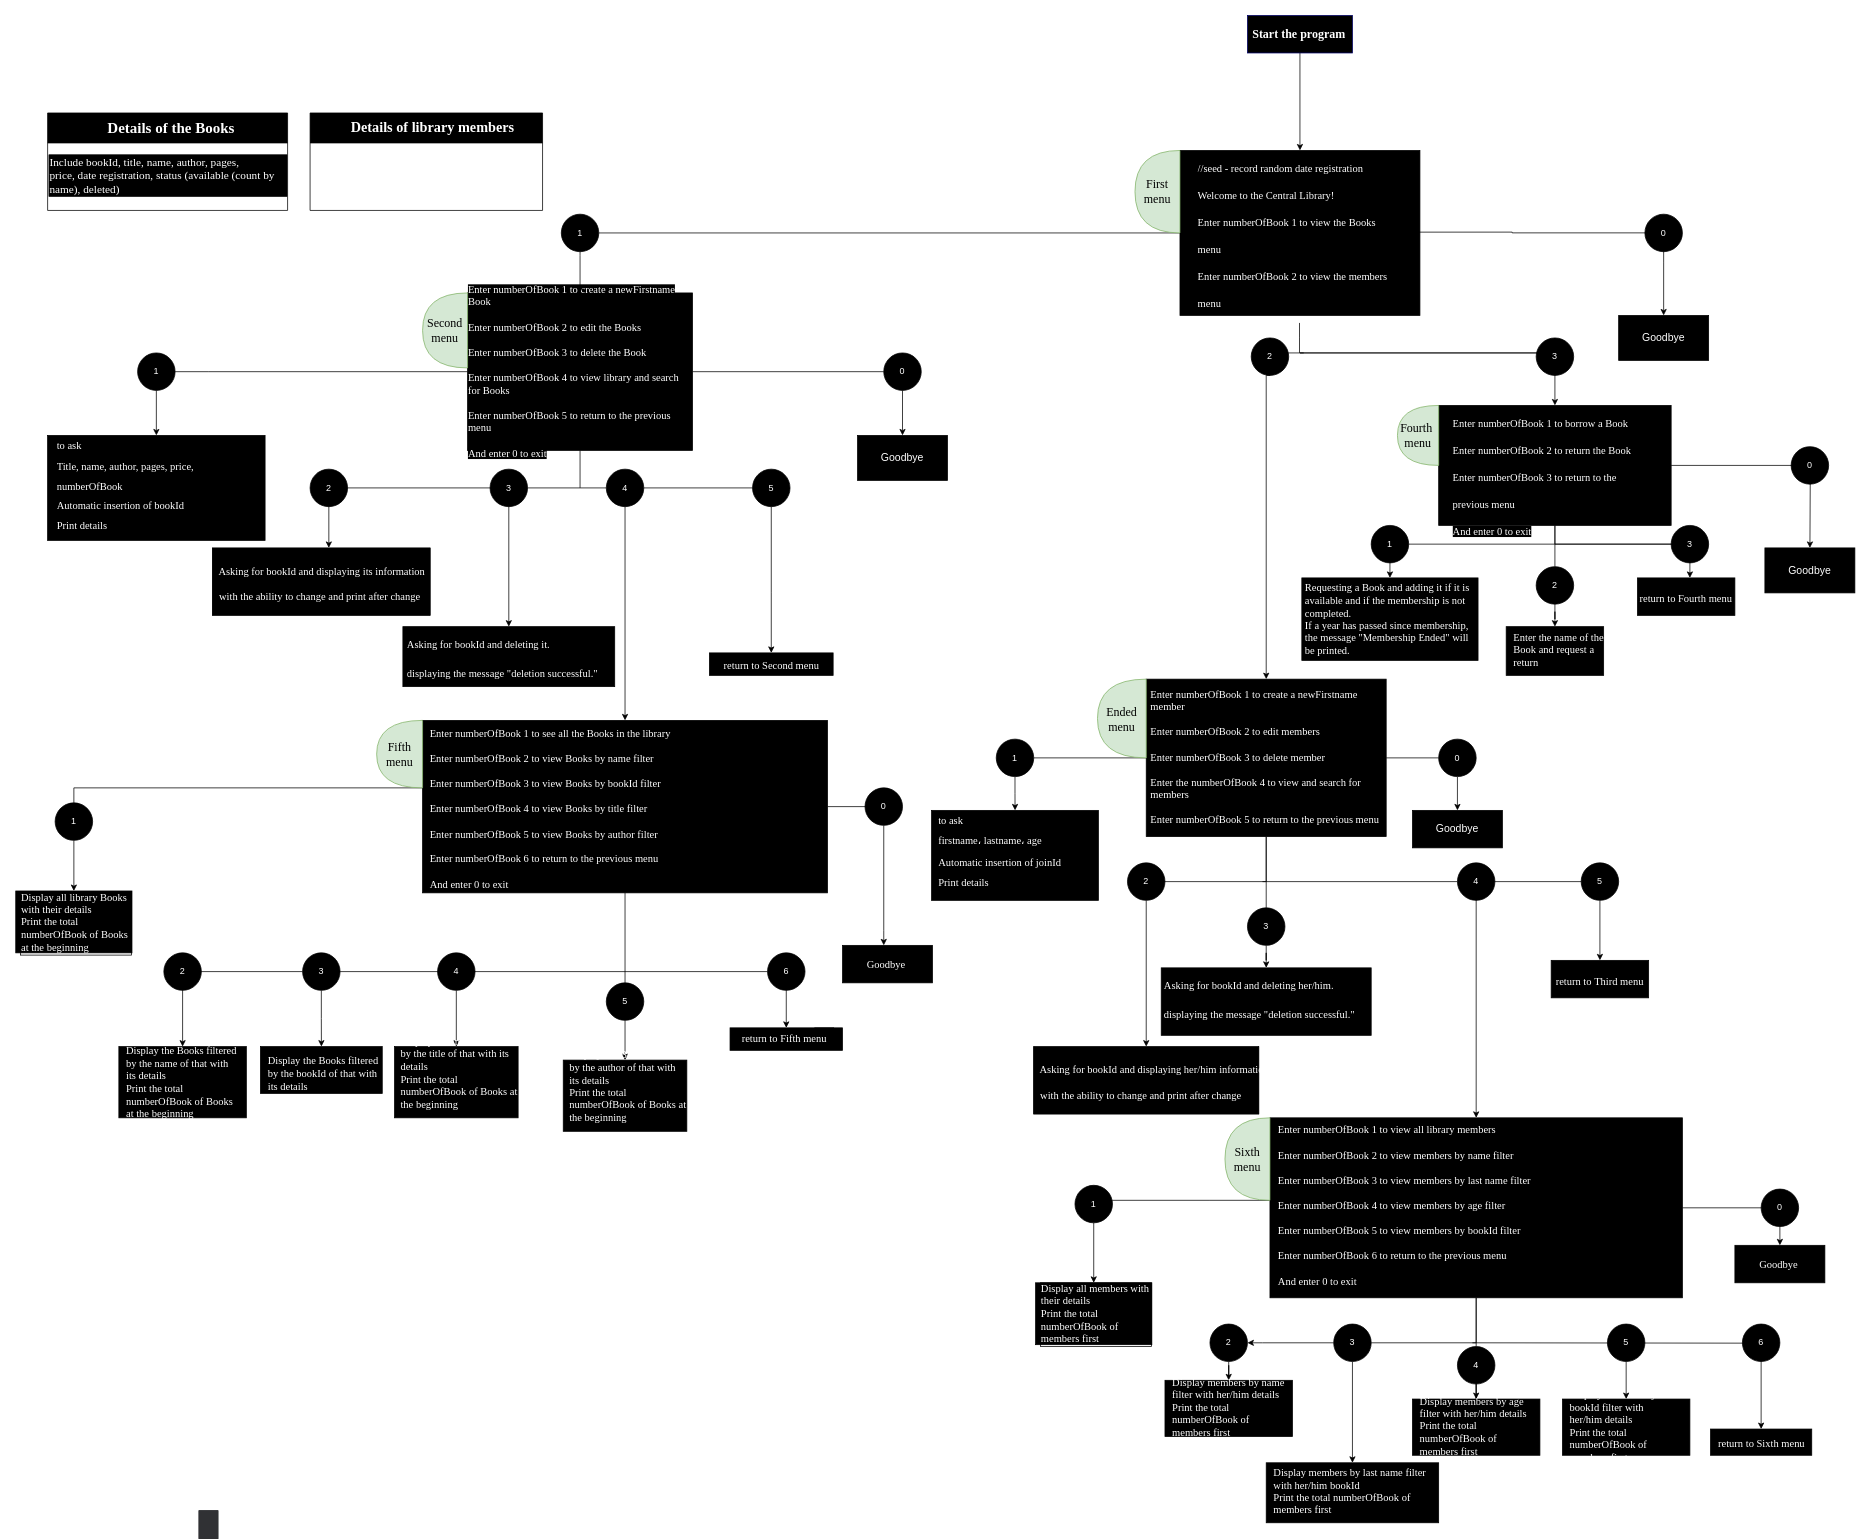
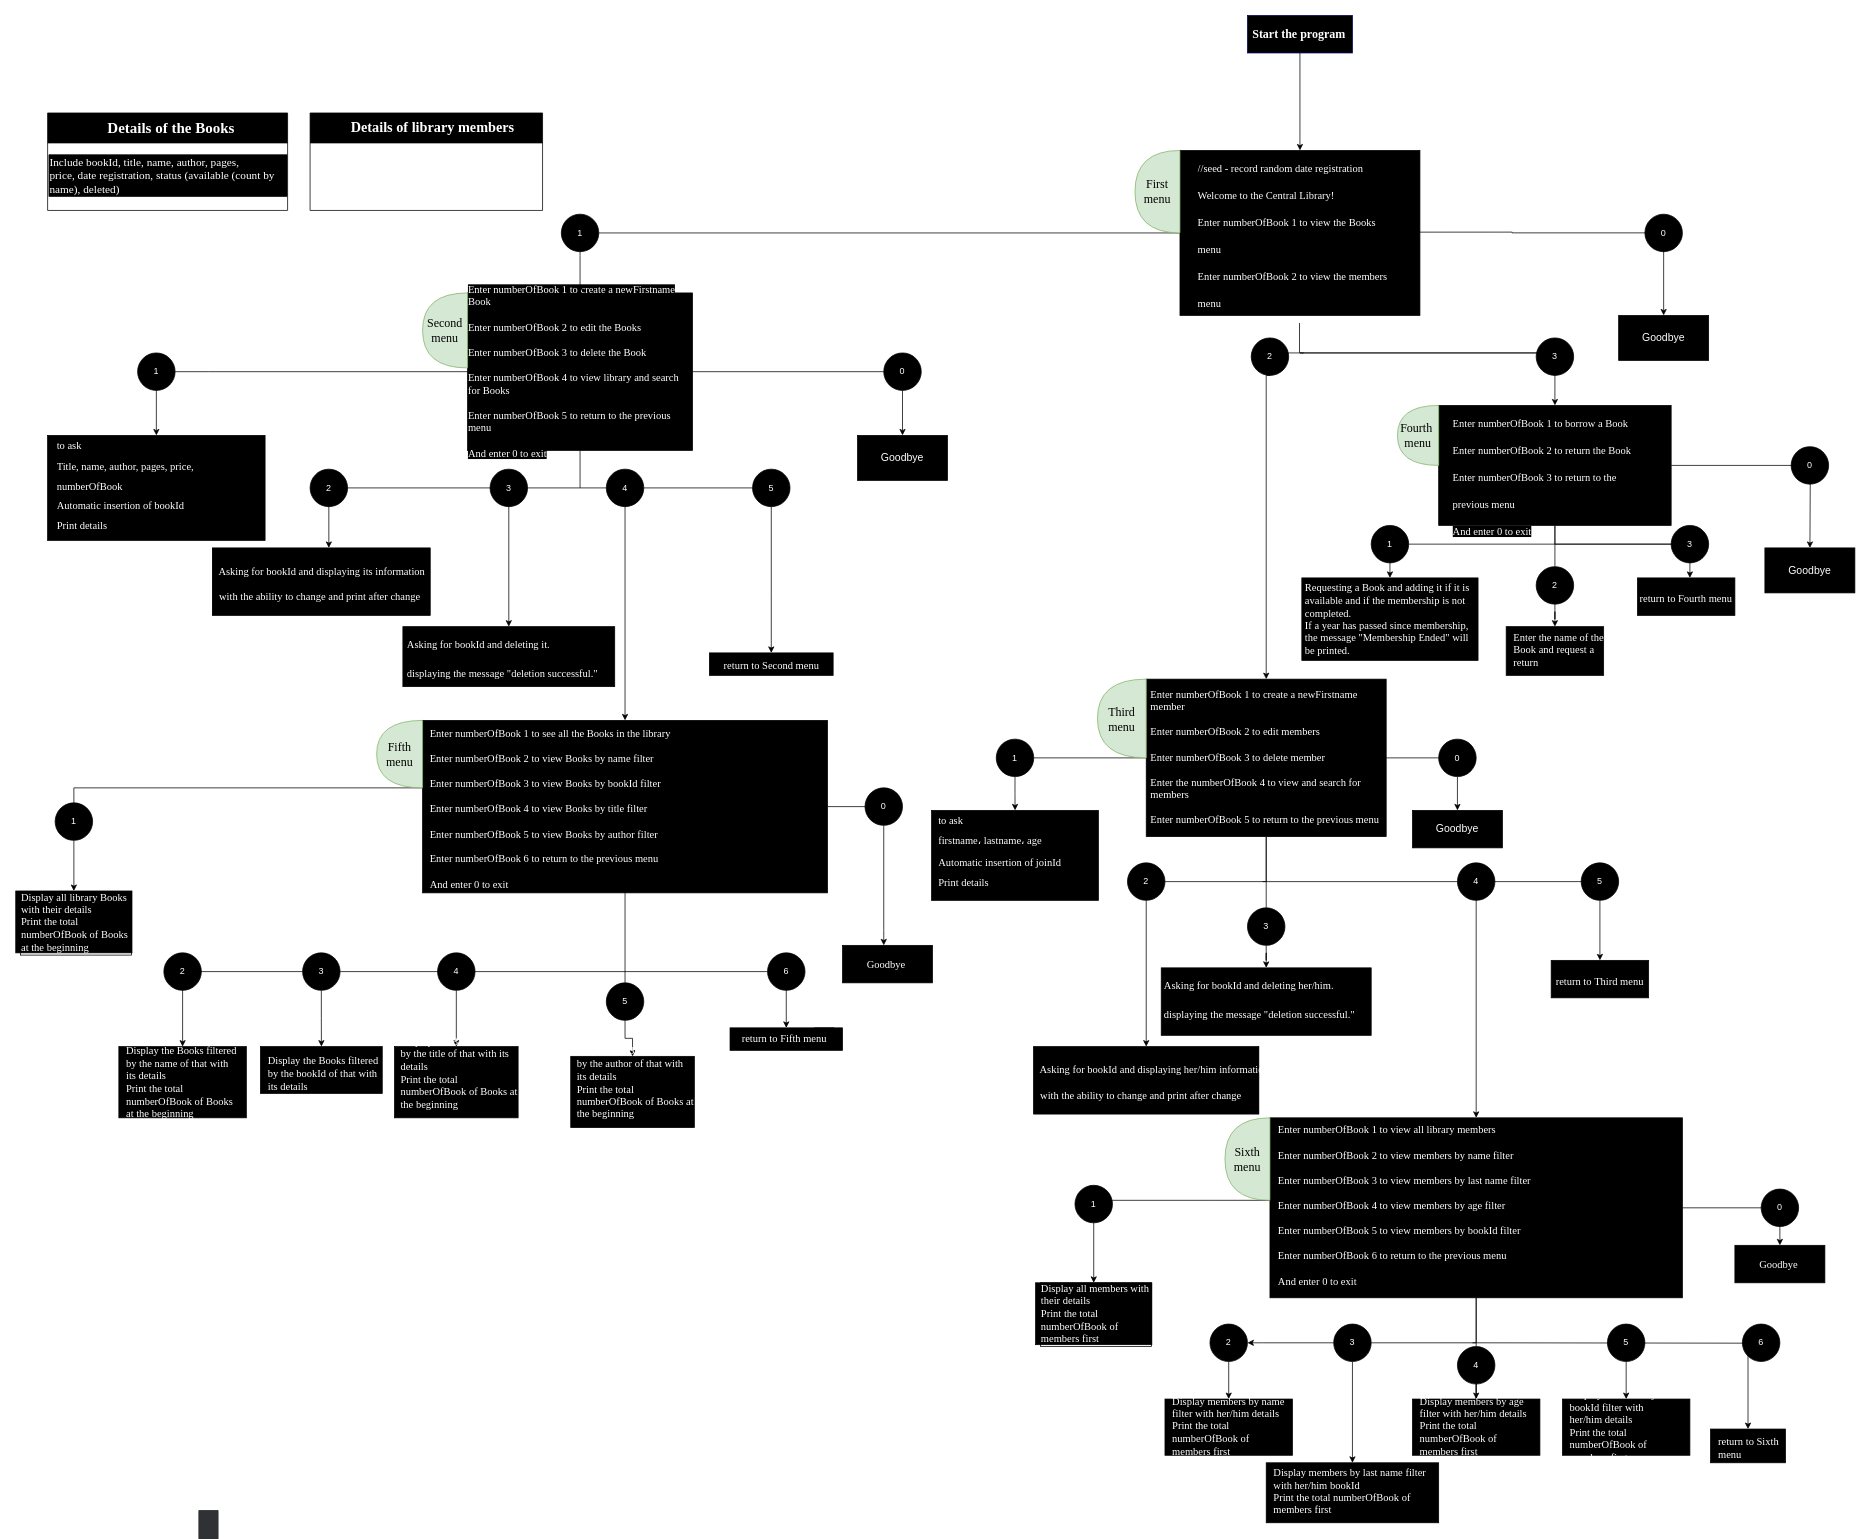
(1122, 719) -> (1122, 719)
(460, 1073) -> (460, 1073)
(625, 1096) -> (633, 1092)
(1229, 1409) -> (1229, 1427)
(1761, 1442) -> (1748, 1446)
